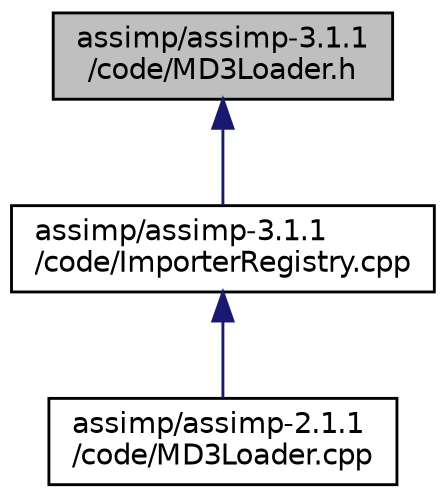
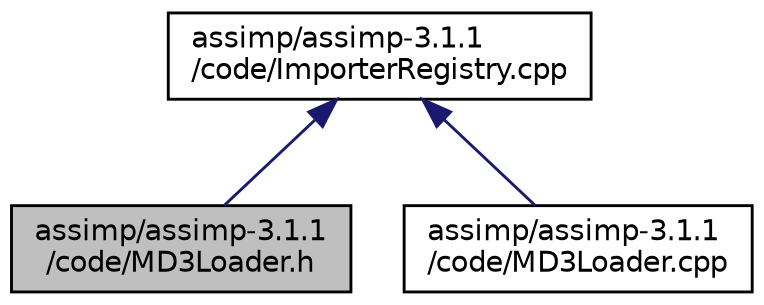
(223, 167) -> (270, 163)
(223, 442) -> (578, 249)
